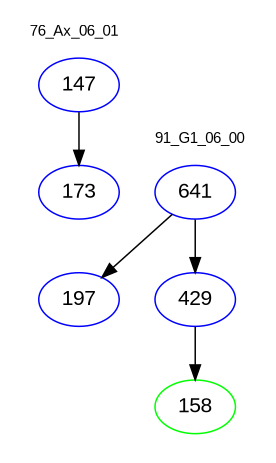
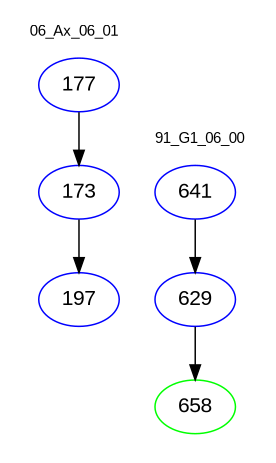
(75, 32) -> (75, 32)
(79, 85) -> (79, 85)
(153, 232) -> (79, 239)
(195, 300) -> (195, 300)
(195, 407) -> (195, 407)
